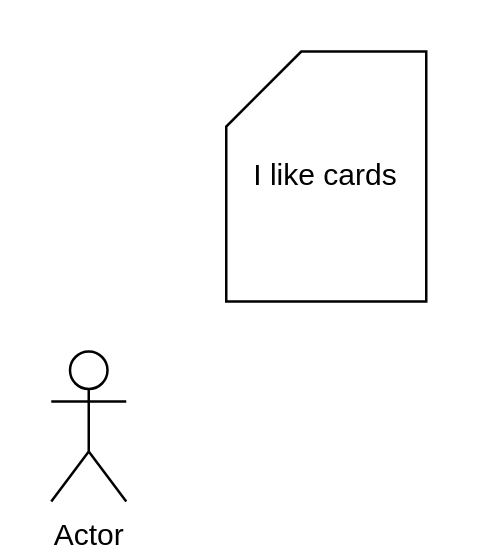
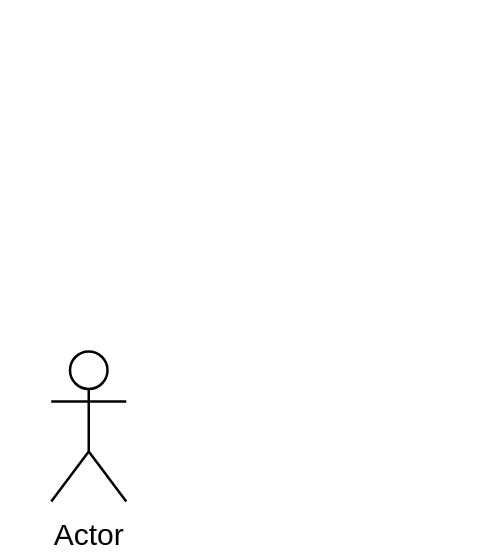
(326, 176) -> none
